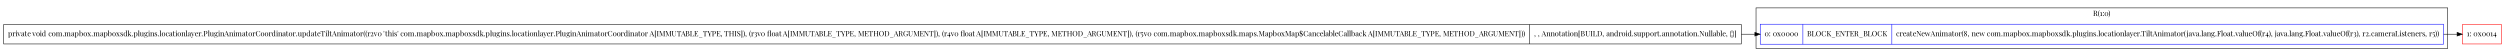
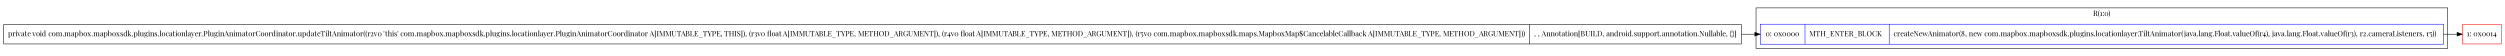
(1847, 34) -> (1846, 34)
